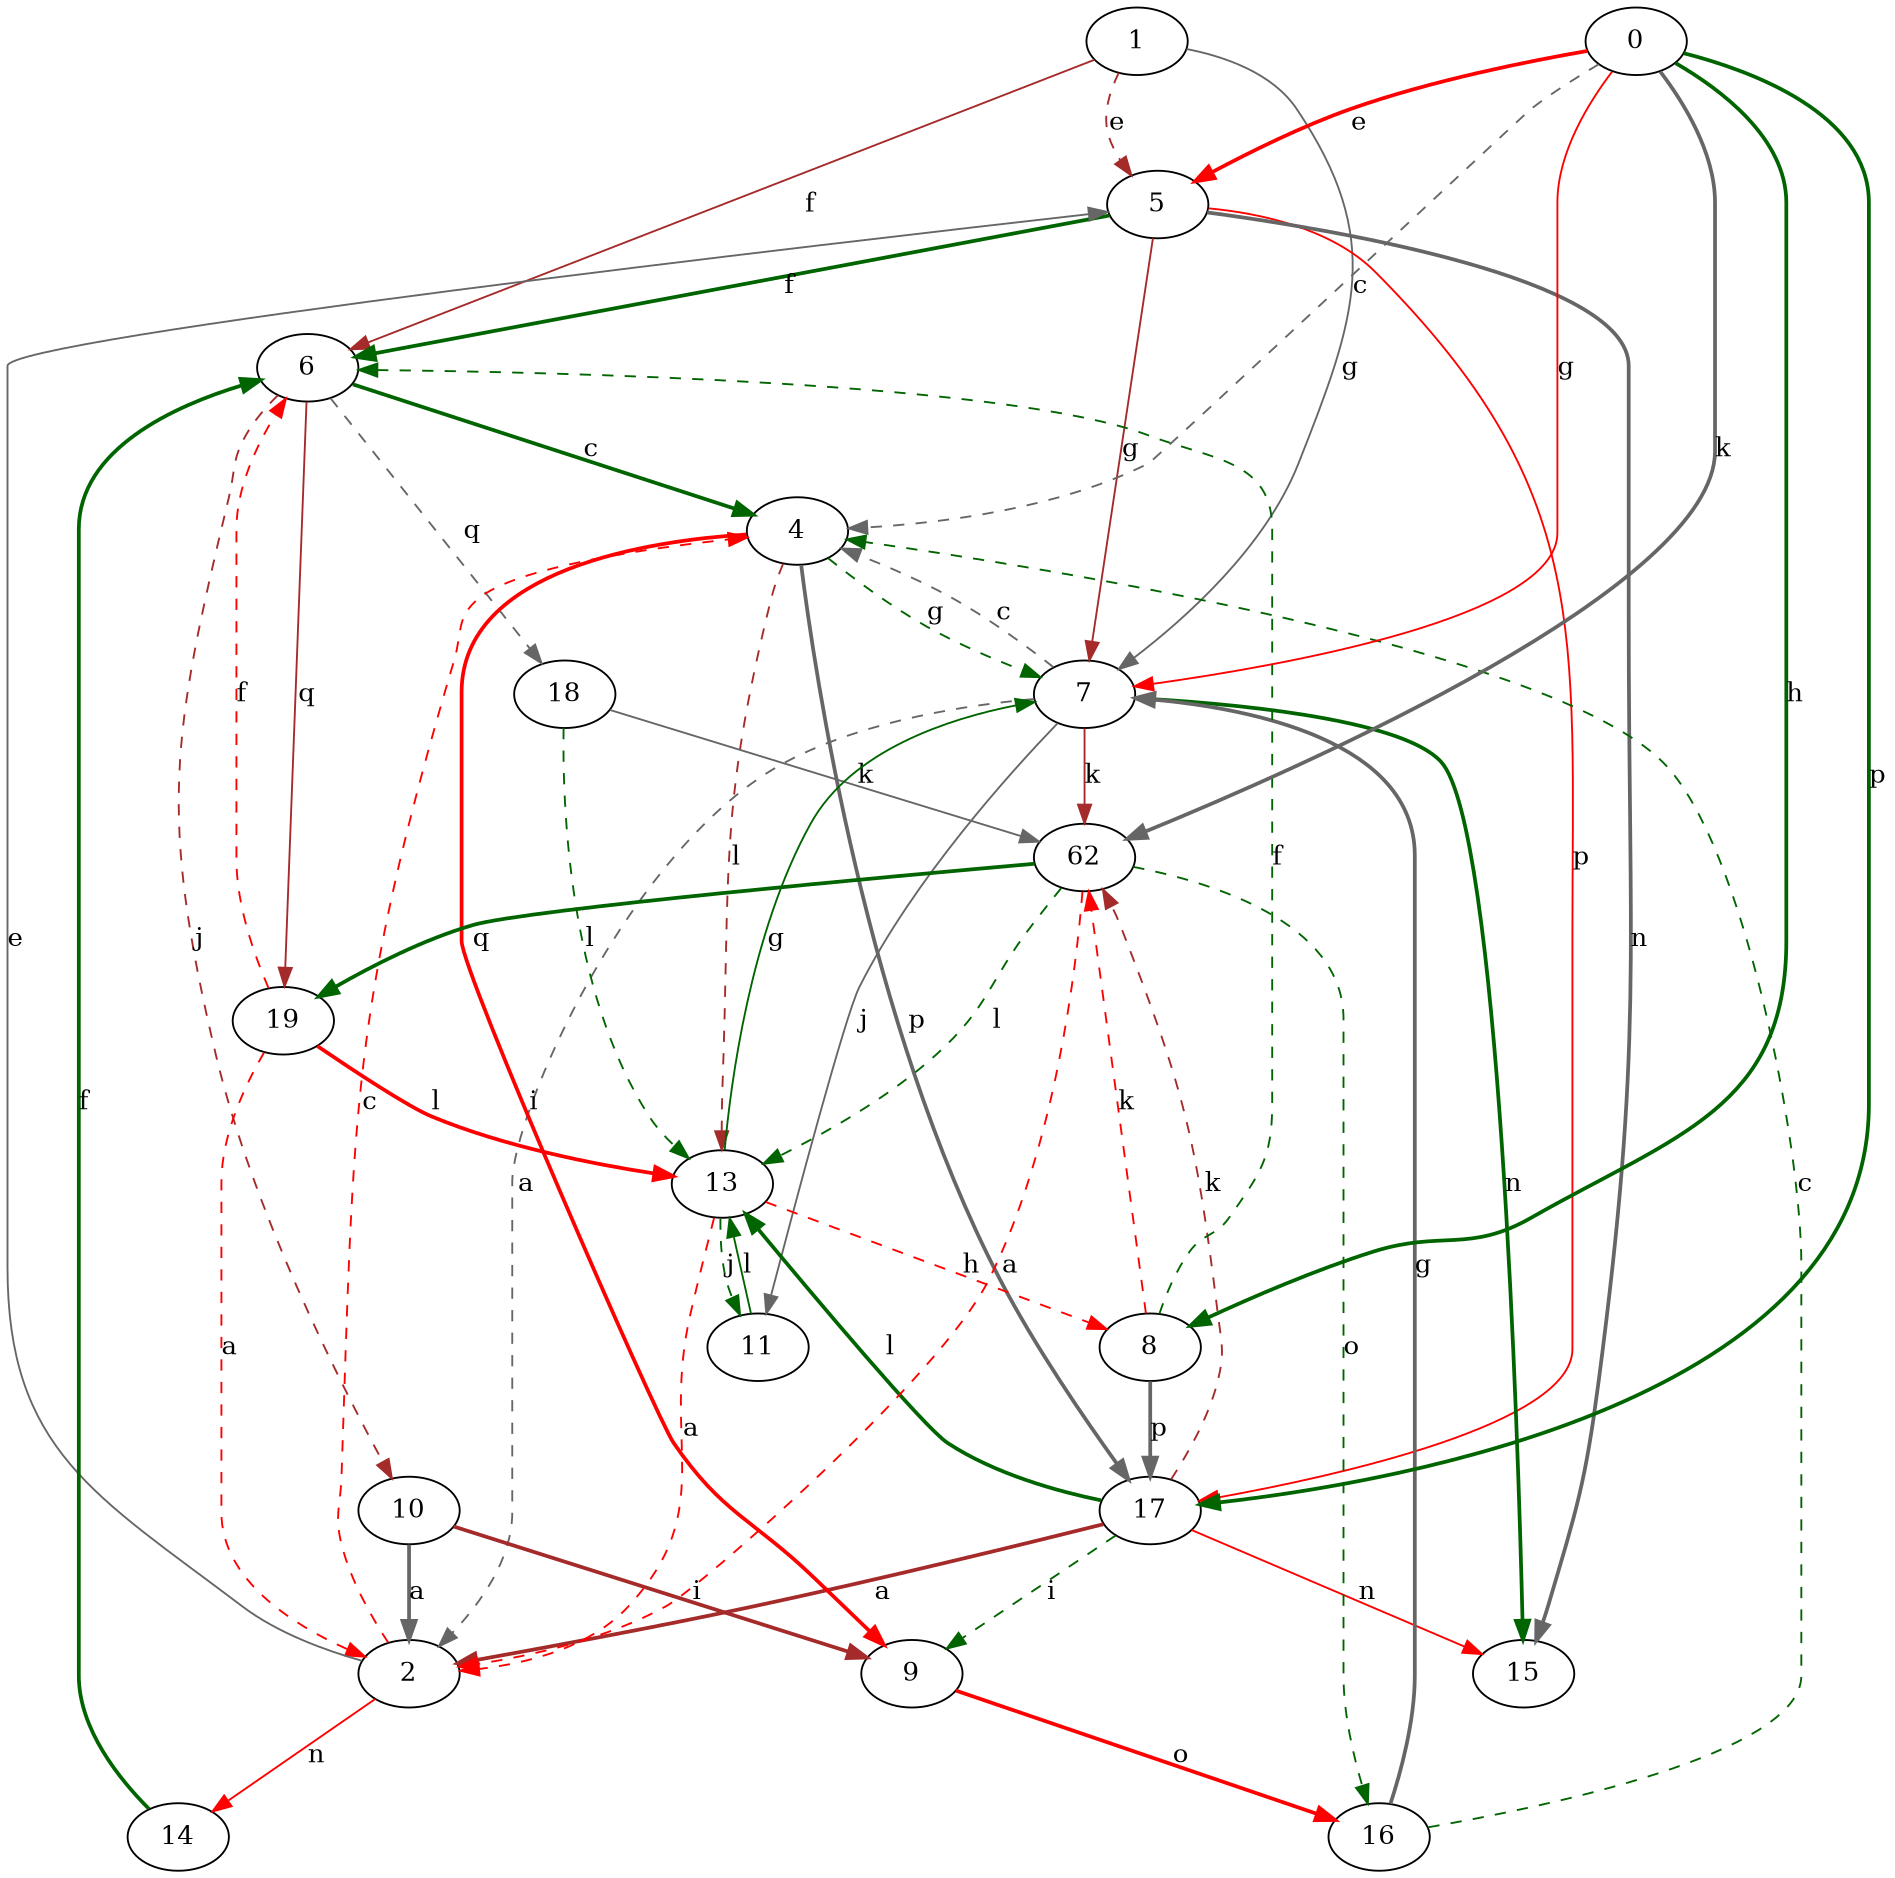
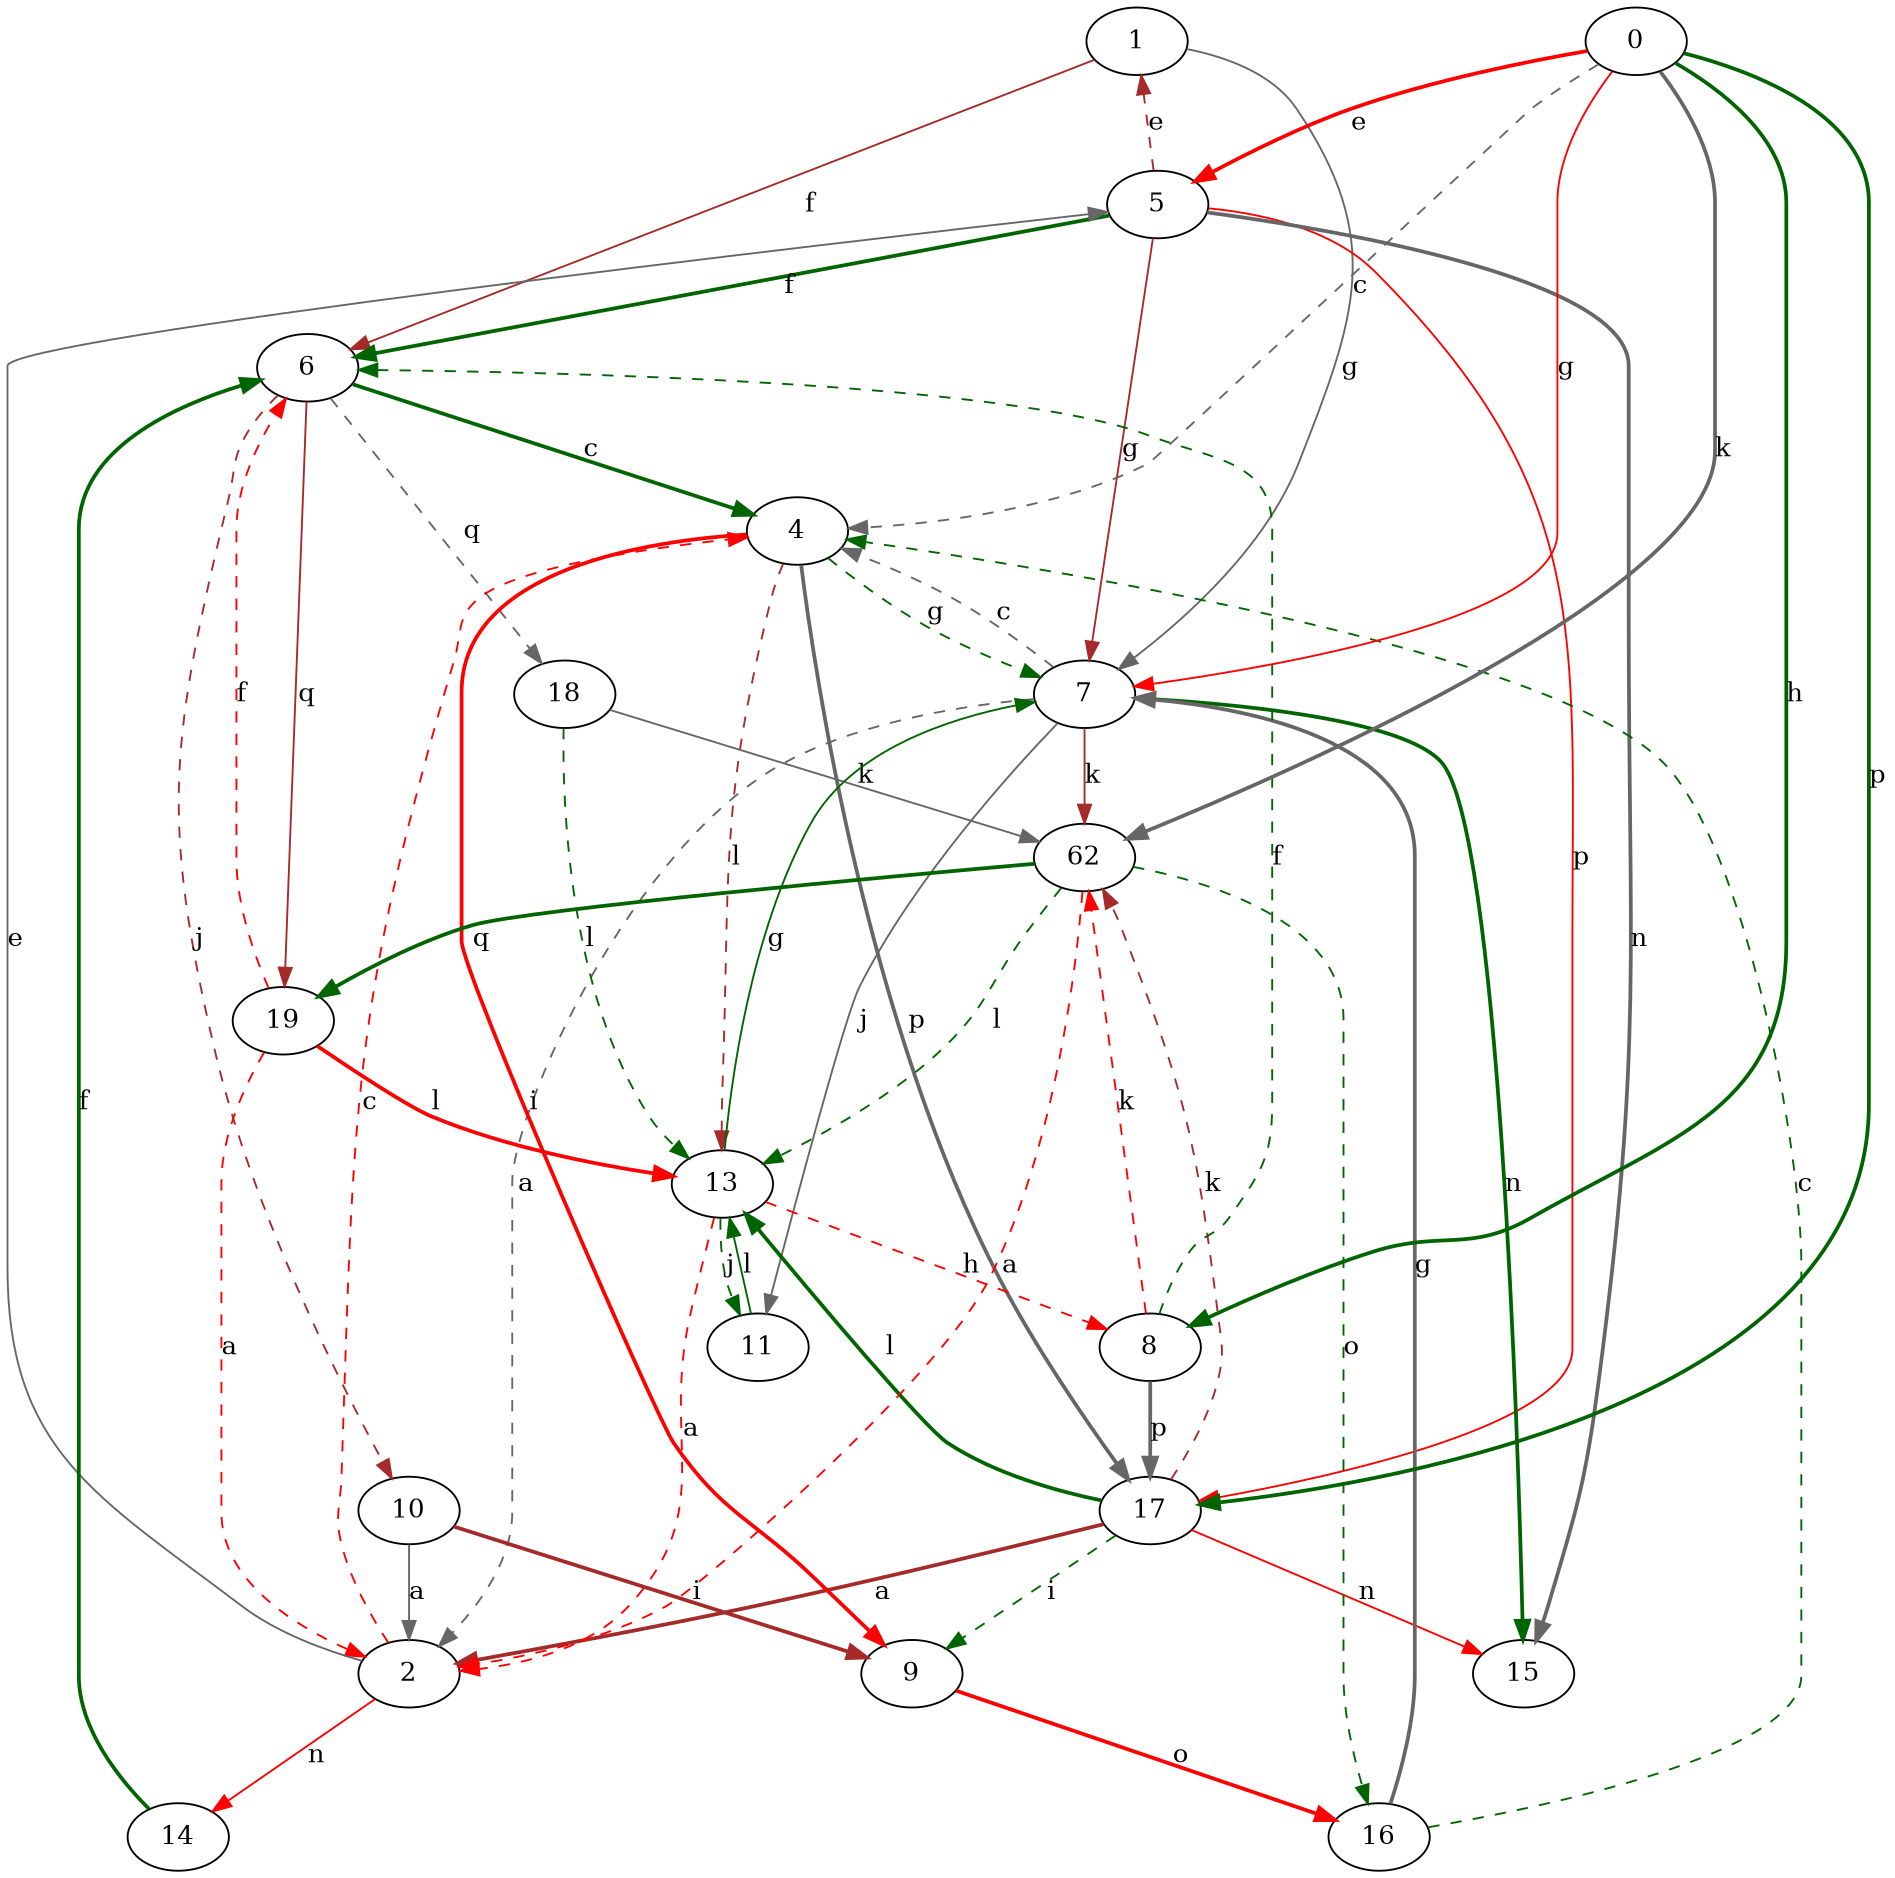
(1106, 117) -> (1149, 132)
(409, 1583) -> (409, 1583)
